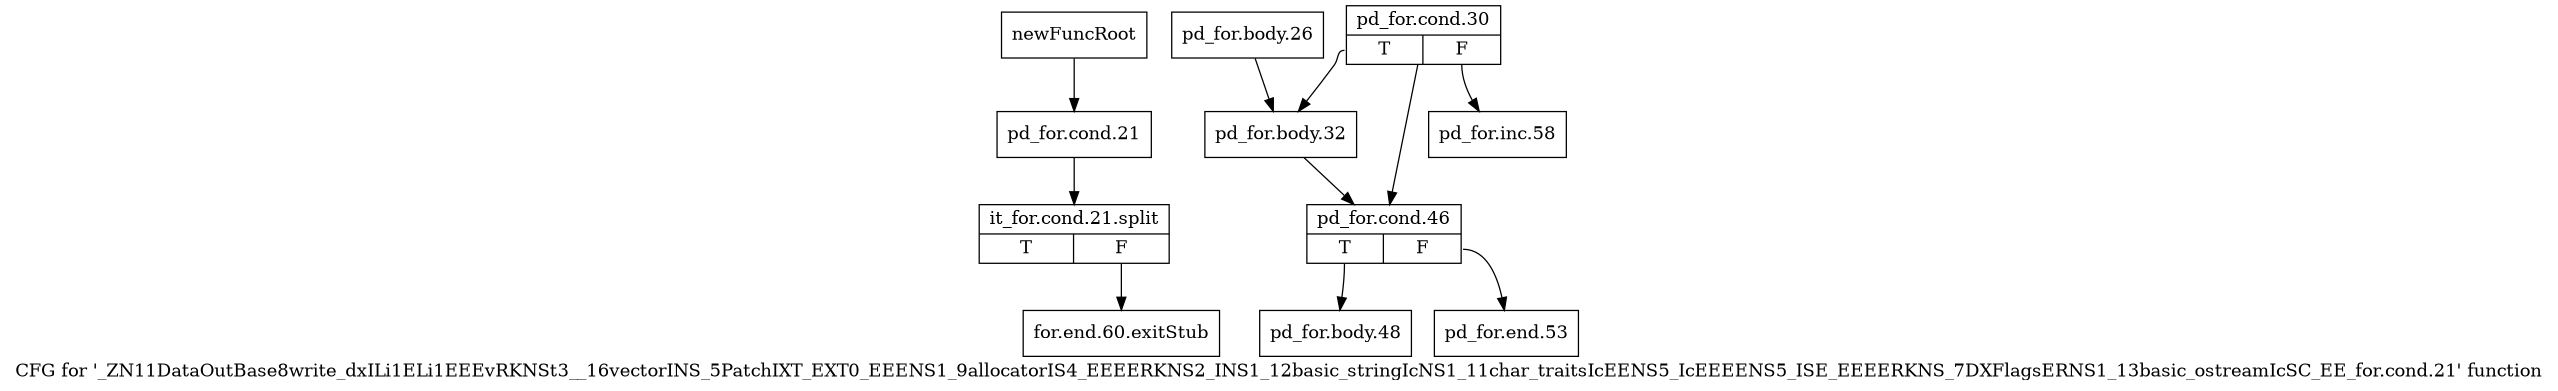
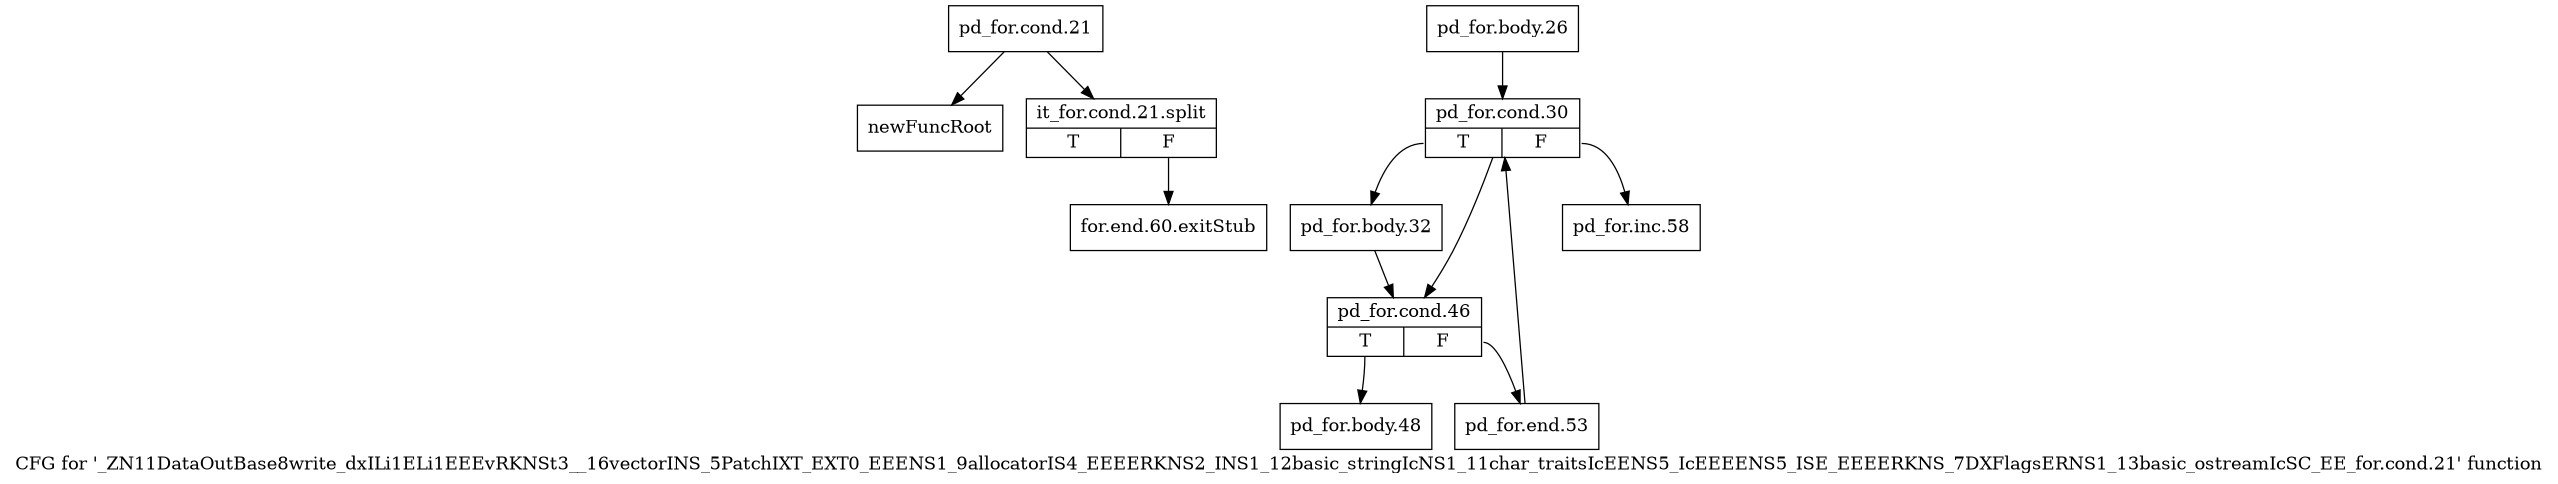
(1074, 78) -> (983, 74)
(1262, 79) -> (1503, 69)
none -> (1516, 287)
